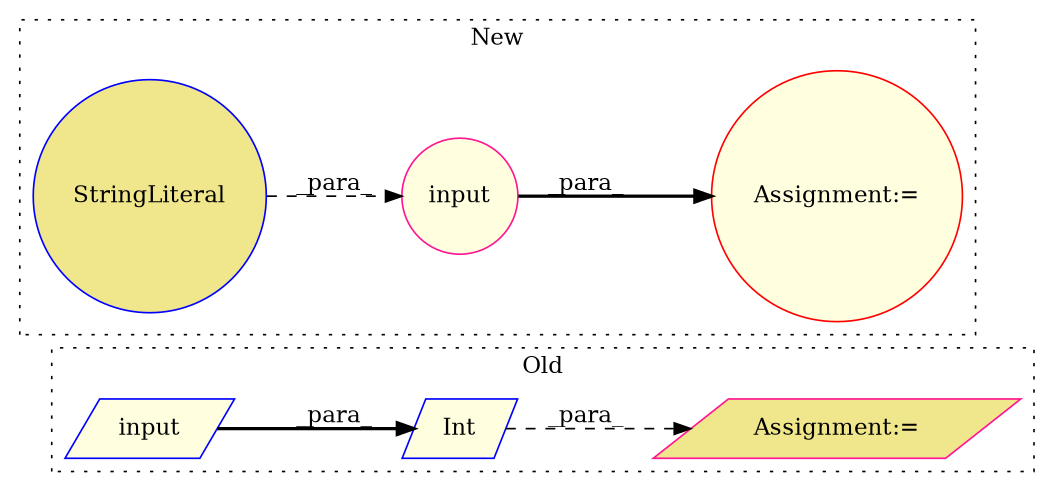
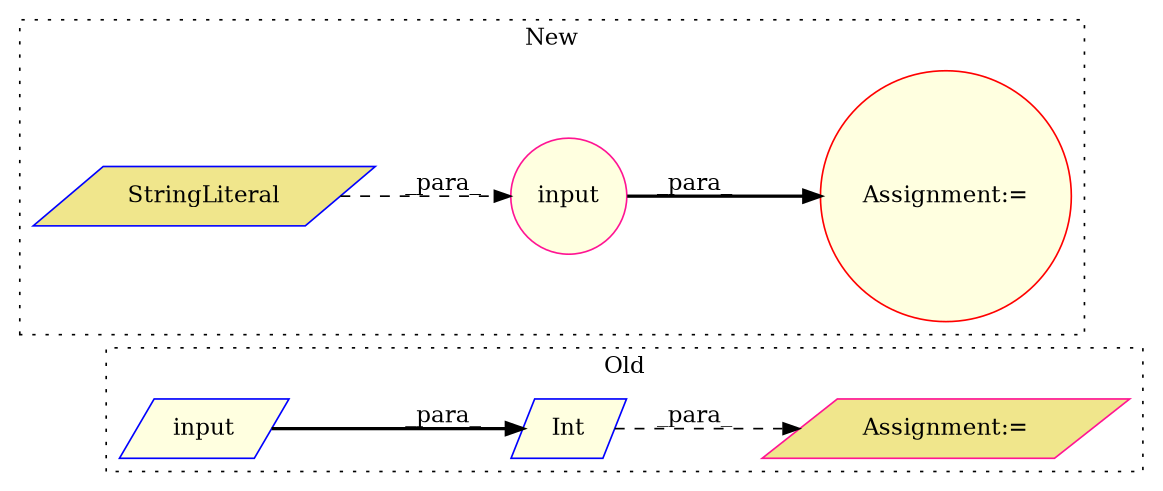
(150, 196) -> (204, 196)
